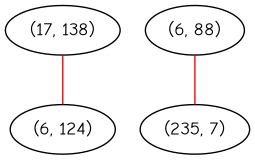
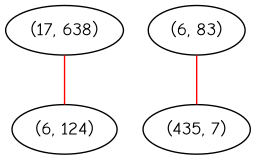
(63, 30) -> (65, 30)
(195, 30) -> (197, 30)
(195, 129) -> (197, 129)
